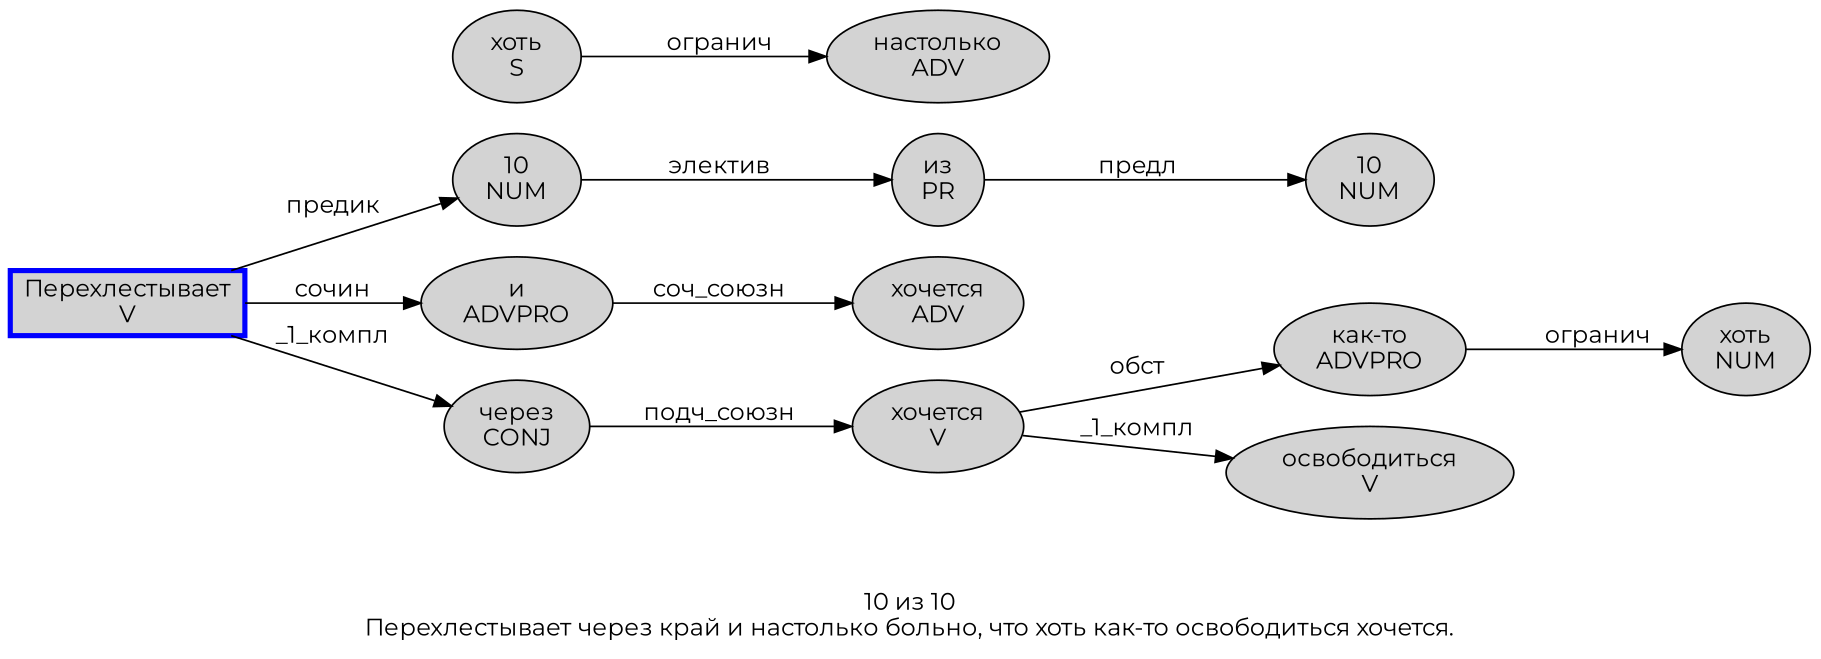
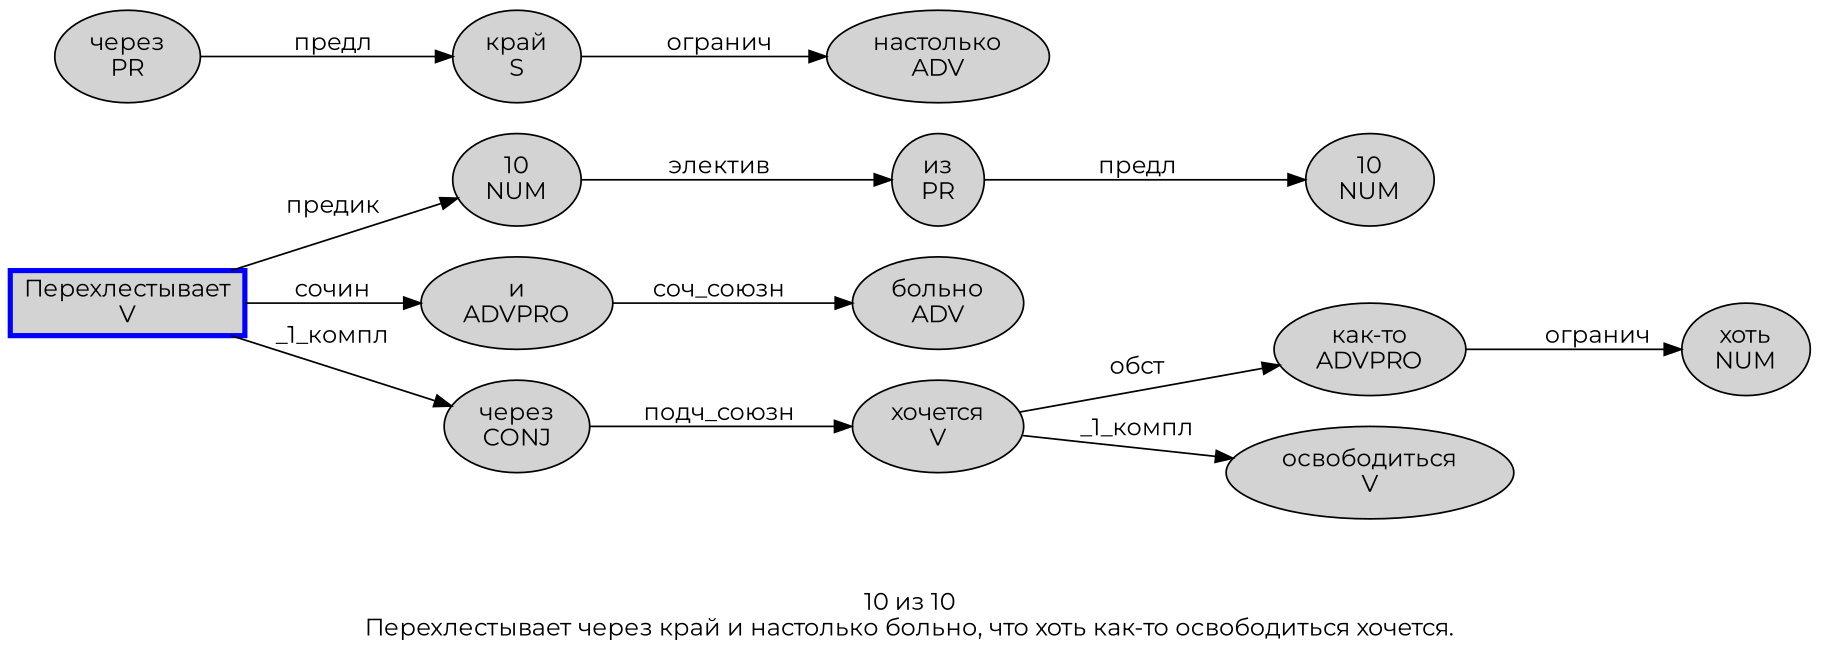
none -> (128, 57)
(517, 57) -> (517, 57)
(938, 303) -> (938, 303)
